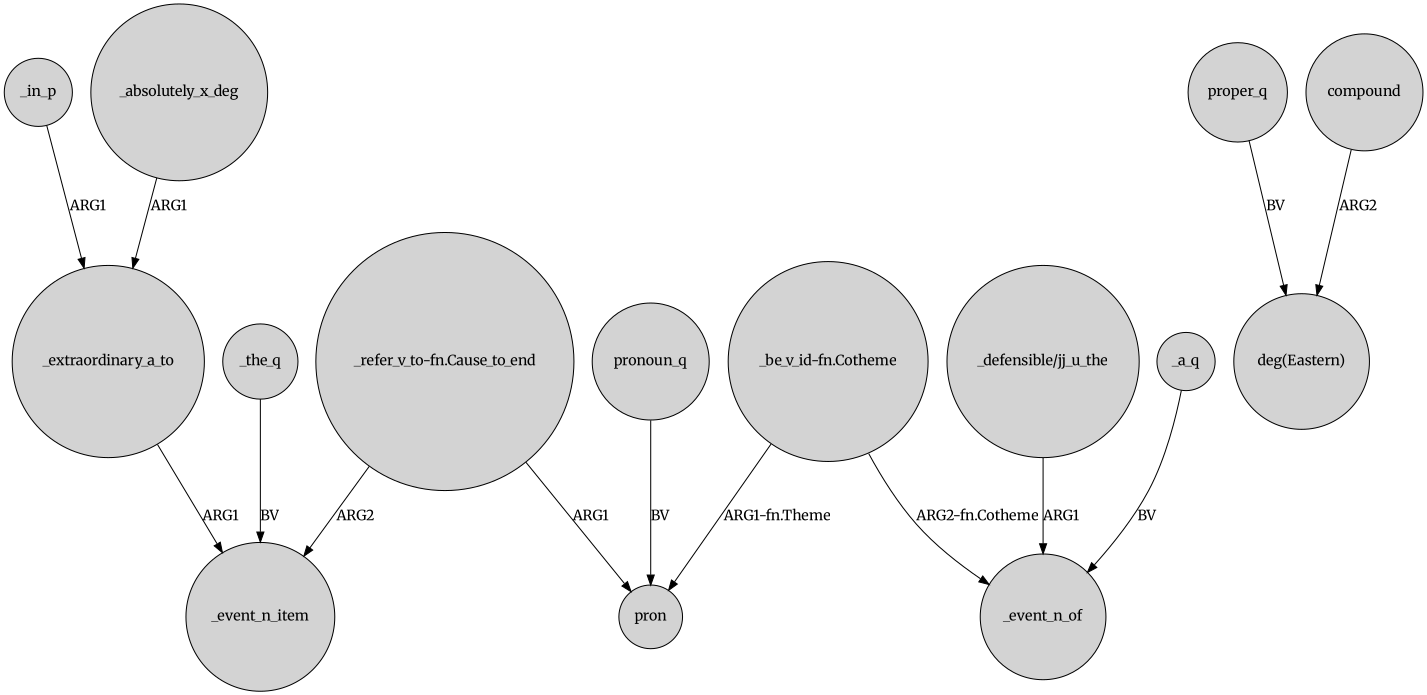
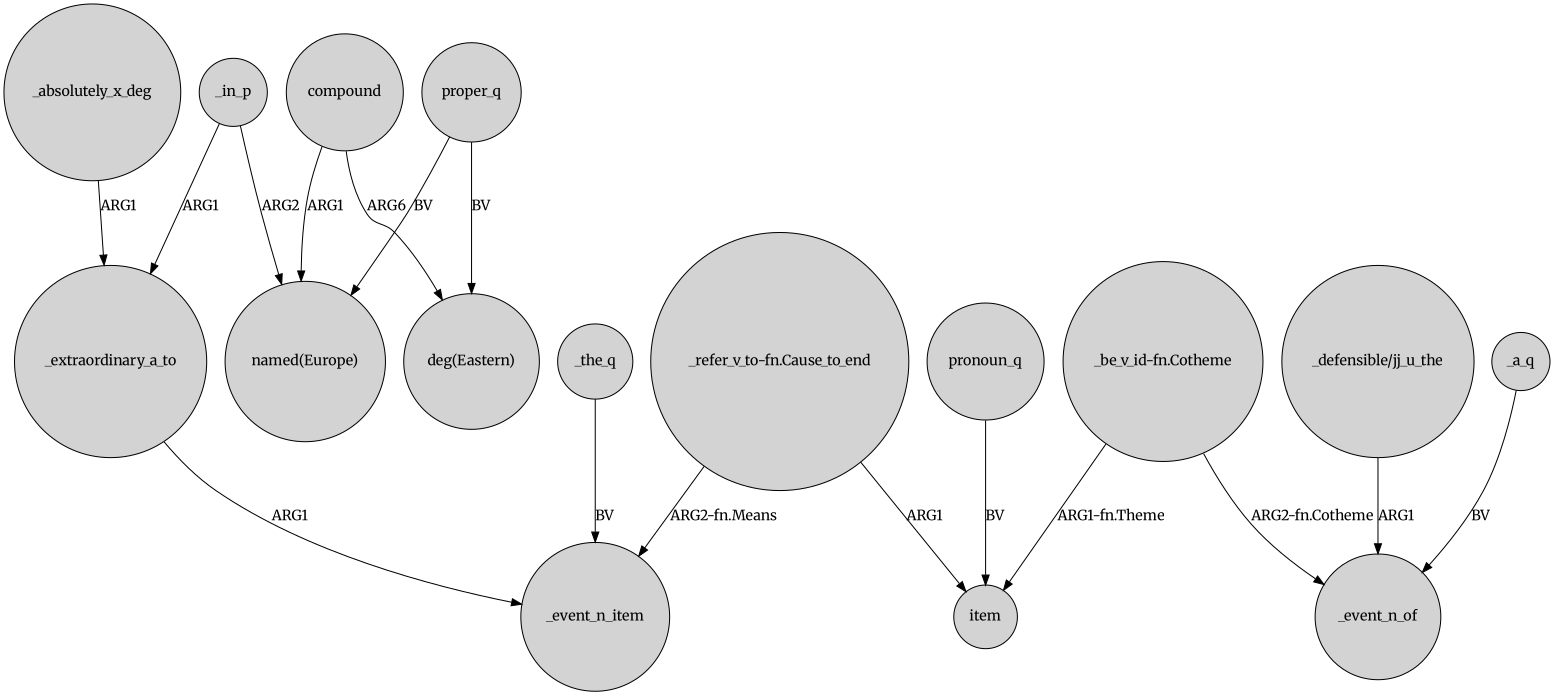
(1358, 207) -> (387, 207)
none -> (305, 362)
(356, 517) -> (724, 517)
(651, 617) -> (986, 617)
